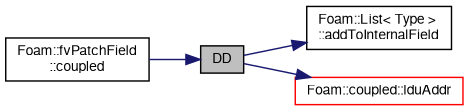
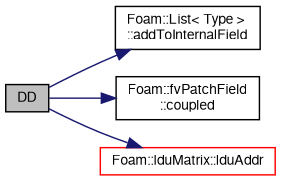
(168, 59) -> (75, 98)
(379, 91) -> (188, 161)
